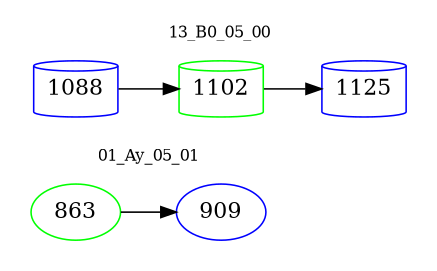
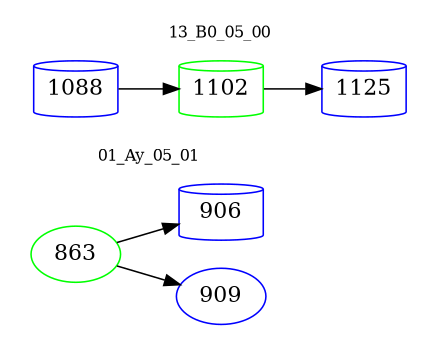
none -> (221, 212)
